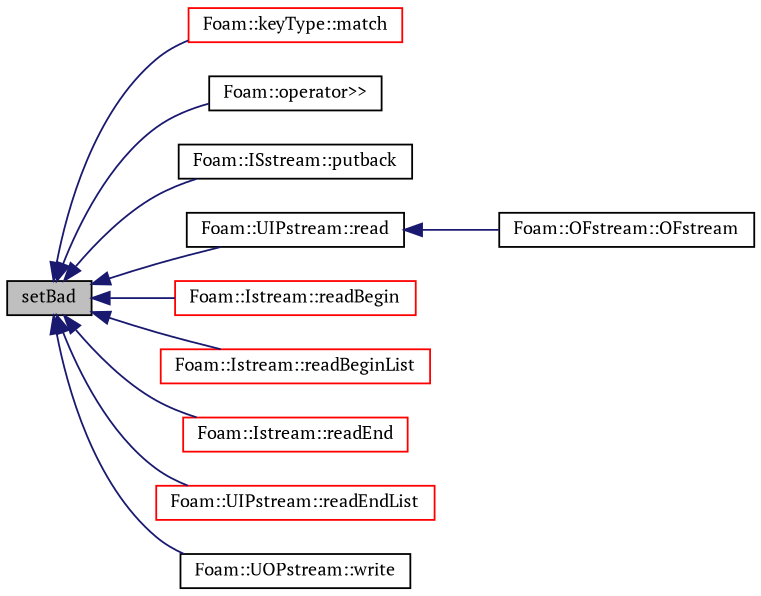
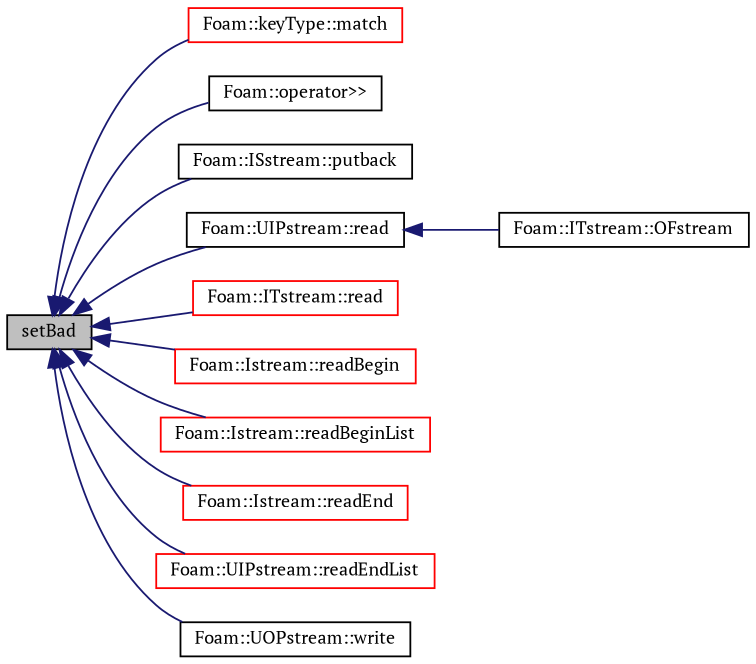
(627, 230) -> (624, 230)
none -> (295, 298)
